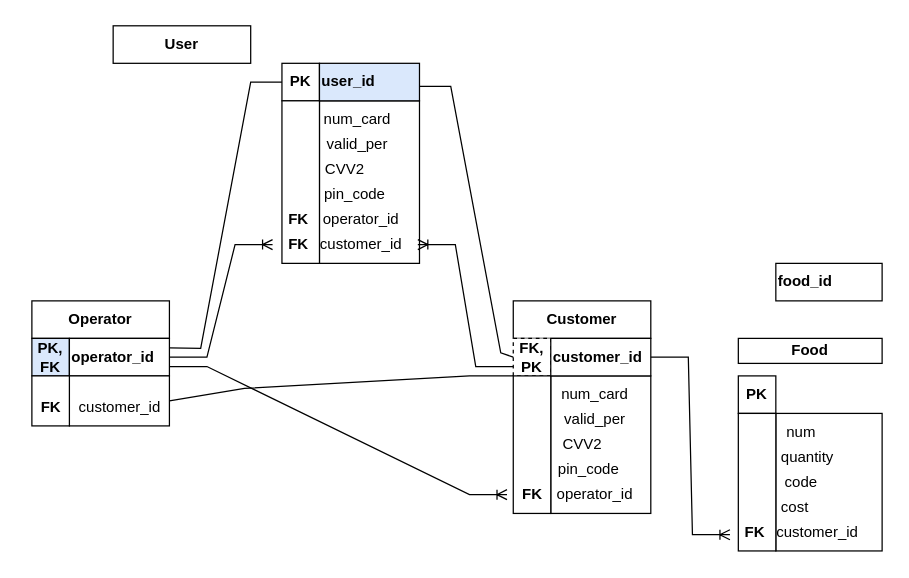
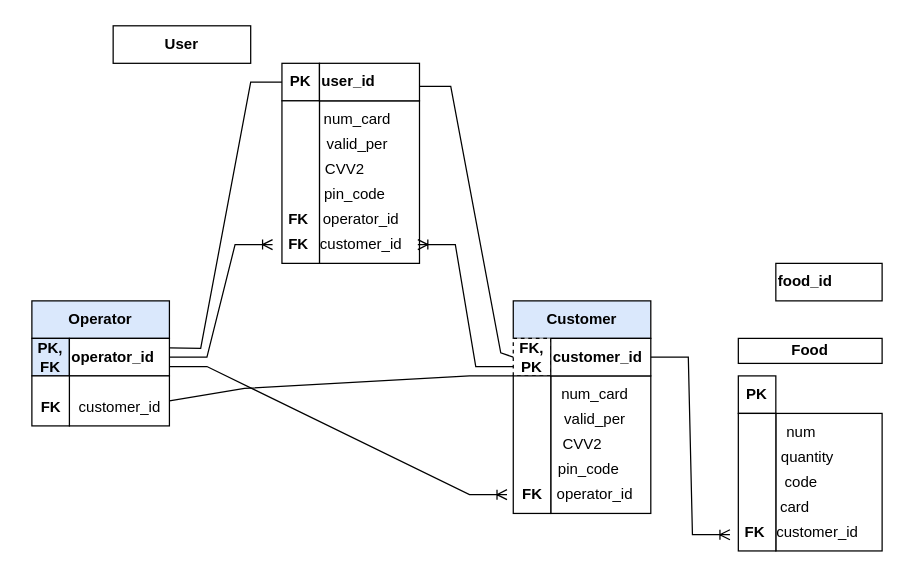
(369, 82) -> (369, 82)
(101, 319) -> (101, 319)
(582, 319) -> (582, 319)
(795, 507) -> (795, 507)
